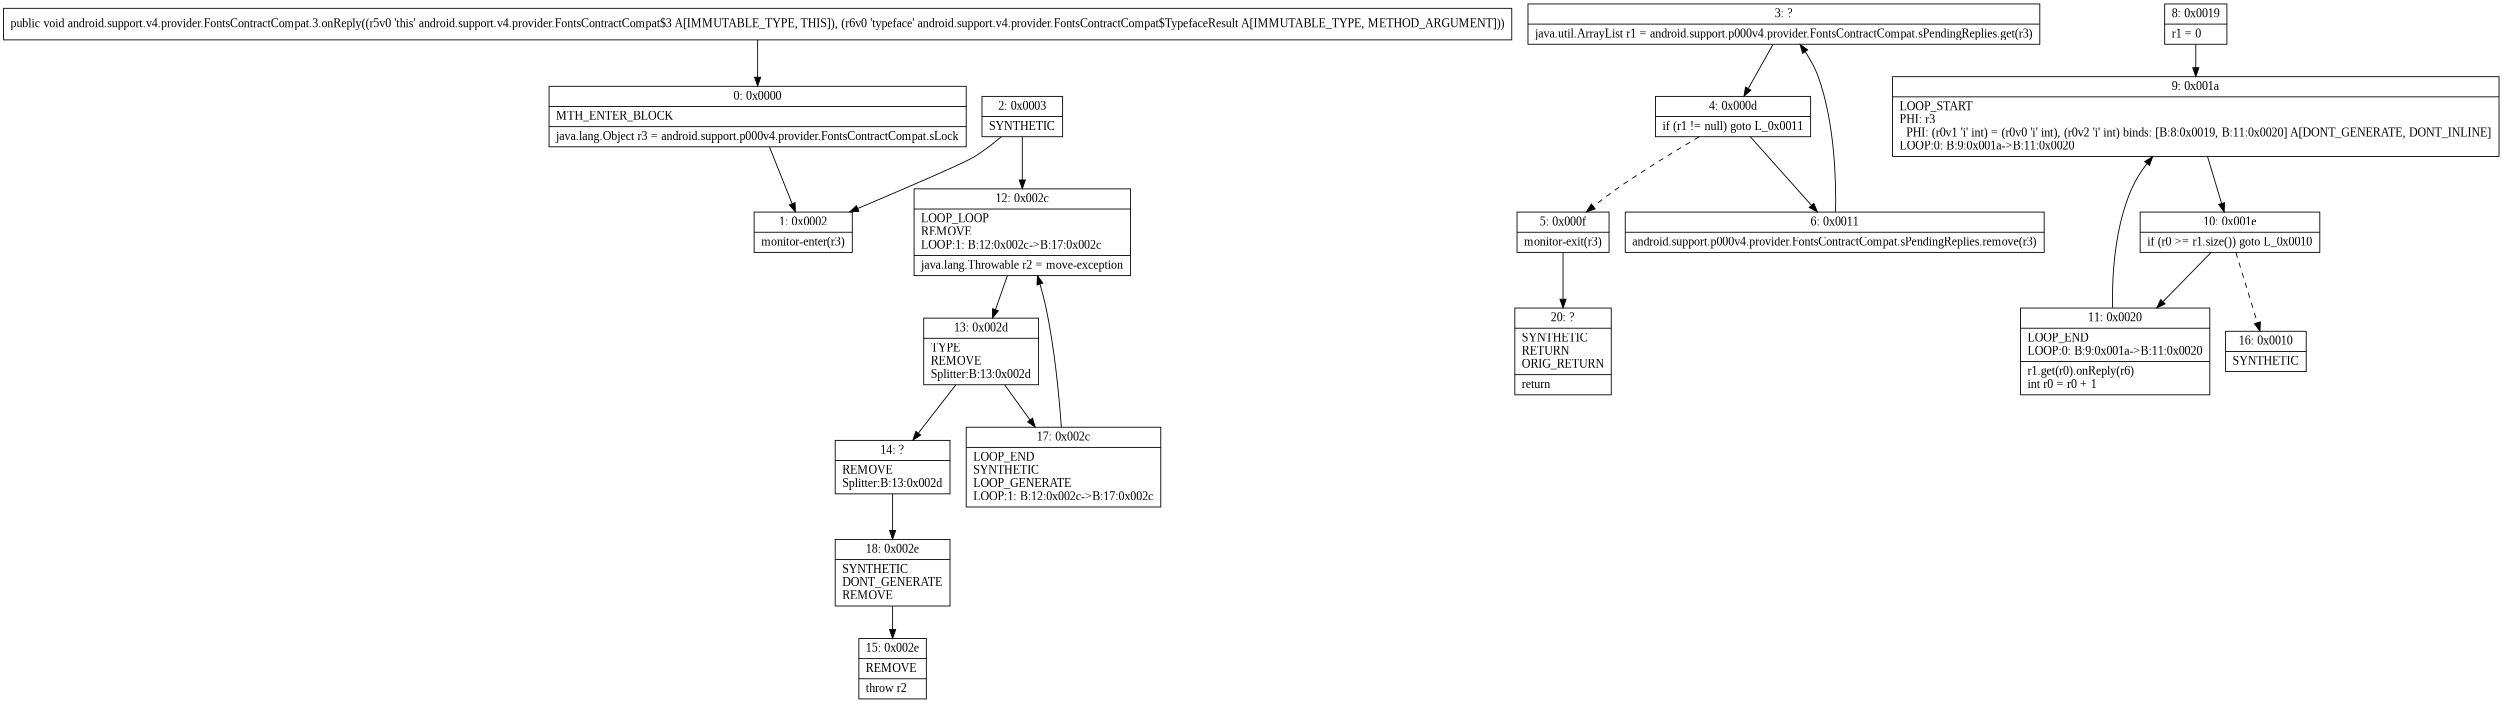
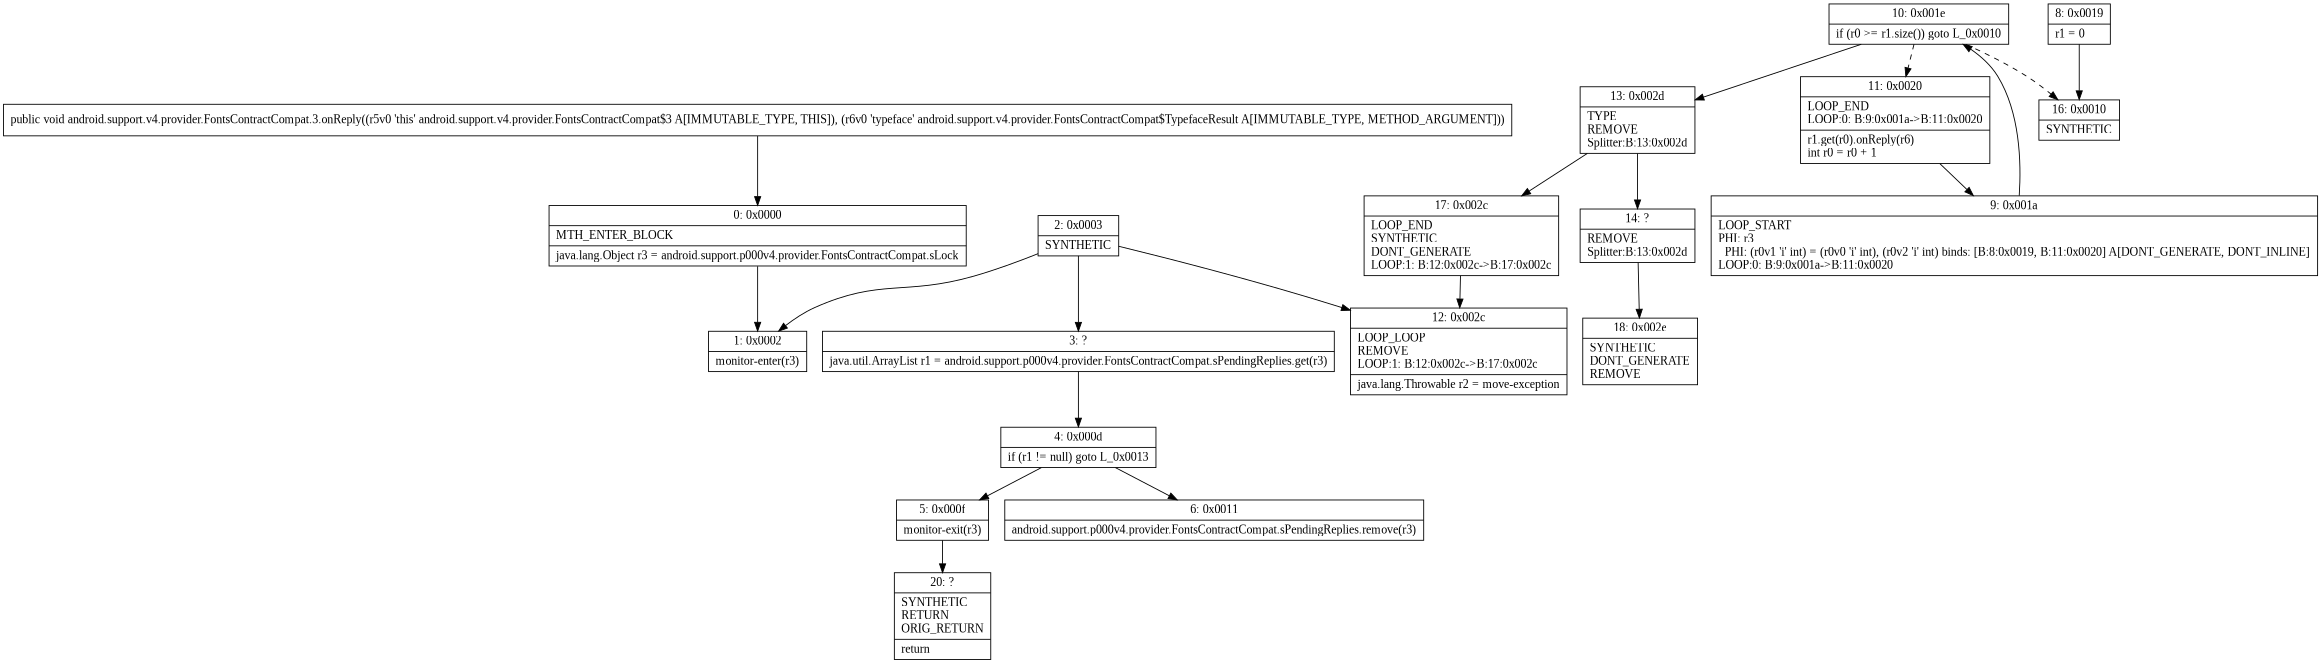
(2196, 56) -> (2079, 67)
(1733, 126) -> (1078, 457)
(1831, 129) -> (1078, 289)
(1645, 170) -> (1014, 482)
(2187, 277) -> (1911, 56)
(1001, 293) -> (1782, 71)
(1022, 483) -> (1422, 252)
(893, 669) -> none
